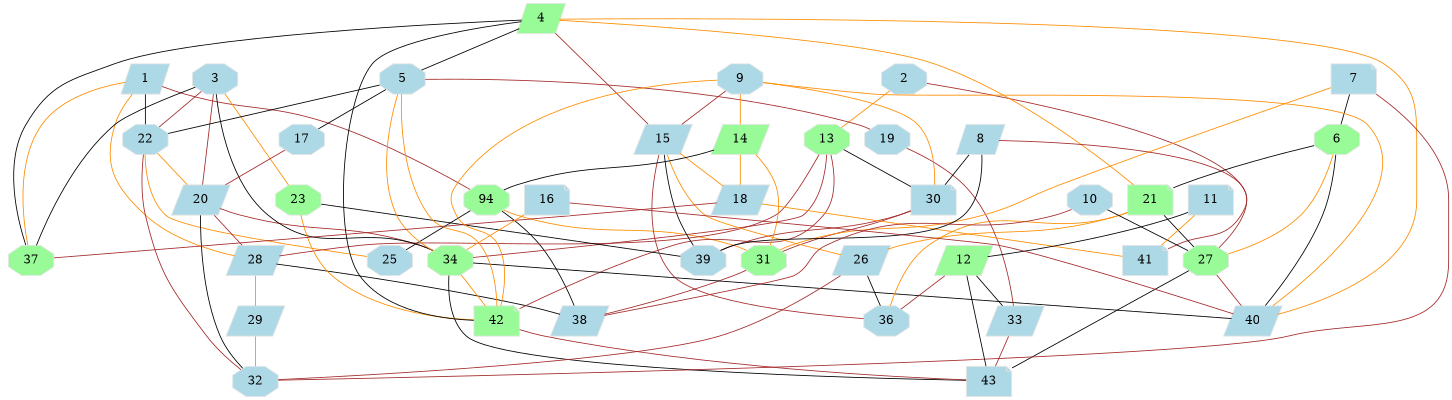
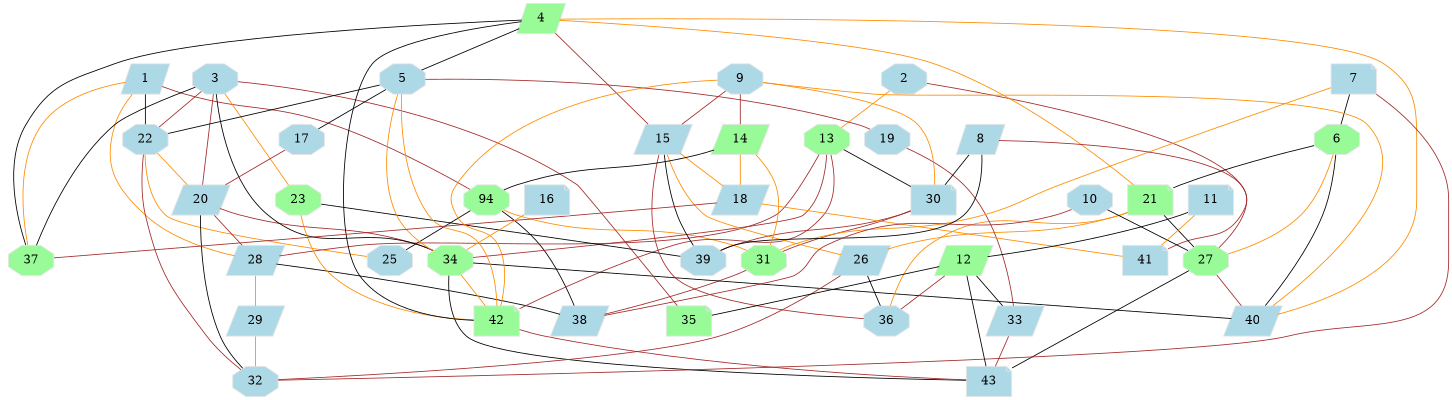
(740, 109) -> (740, 109)
(973, 242) -> none
none -> (689, 321)
